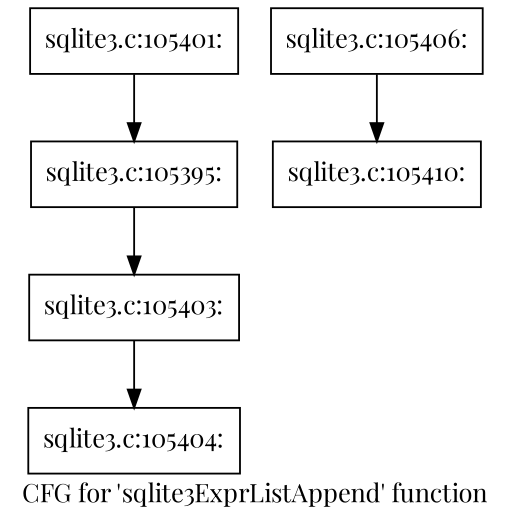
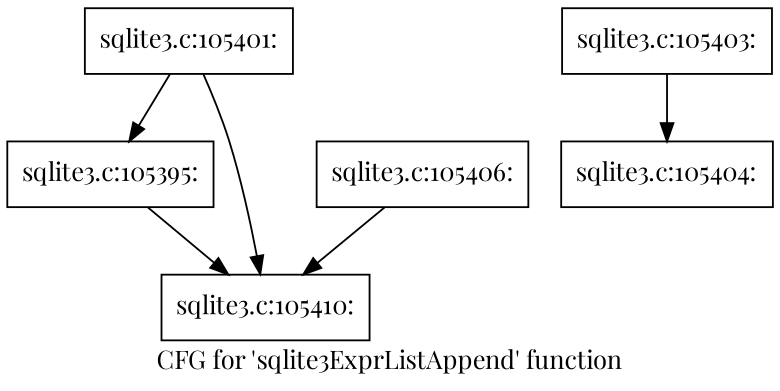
none -> (236, 163)
(134, 232) -> (181, 235)
